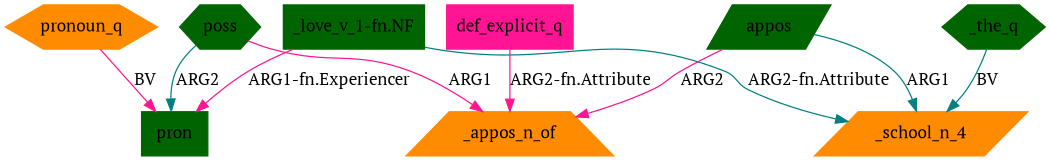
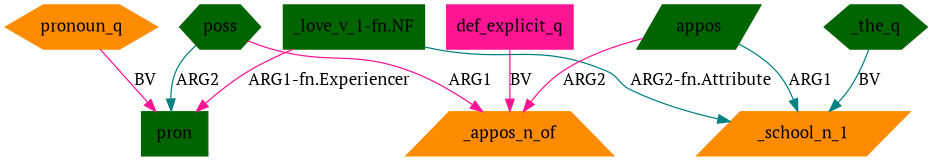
(580, 80) -> (522, 80)
(921, 134) -> (803, 134)
